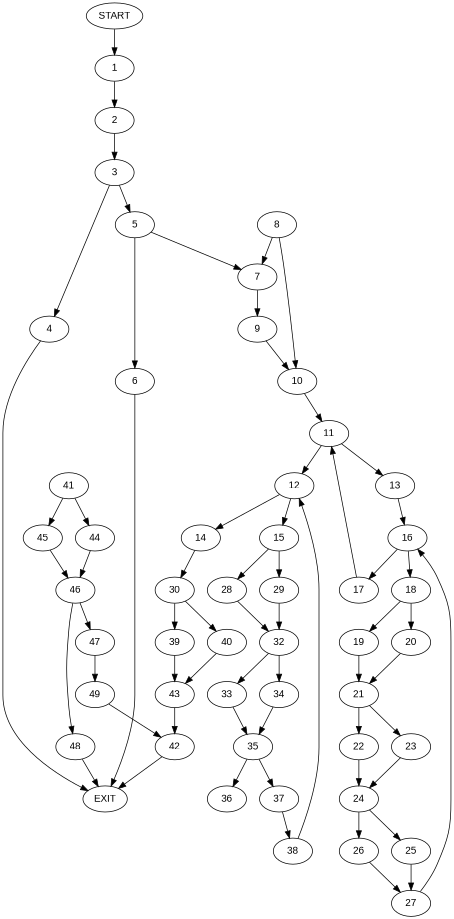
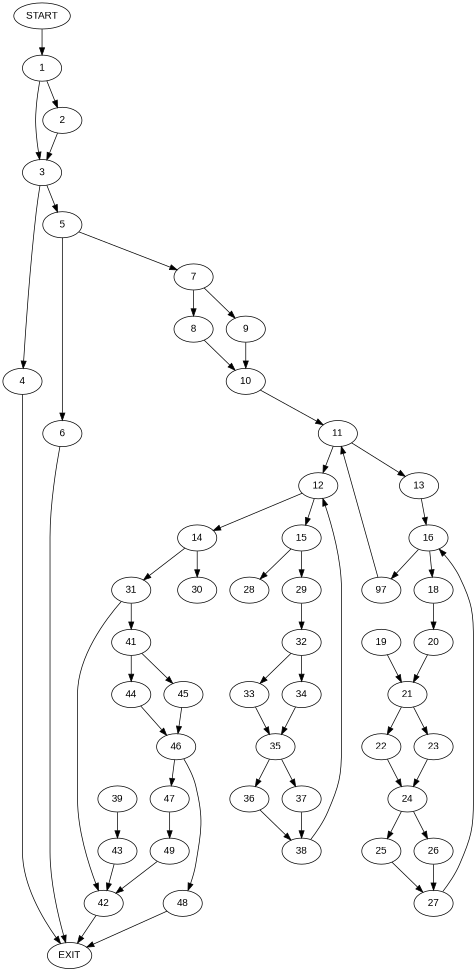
none -> (36, 117)
(269, 247) -> (194, 299)
none -> (131, 590)
(359, 590) -> (381, 590)
(175, 613) -> none
(250, 614) -> none
(388, 614) -> none
(227, 642) -> none
none -> (273, 822)
